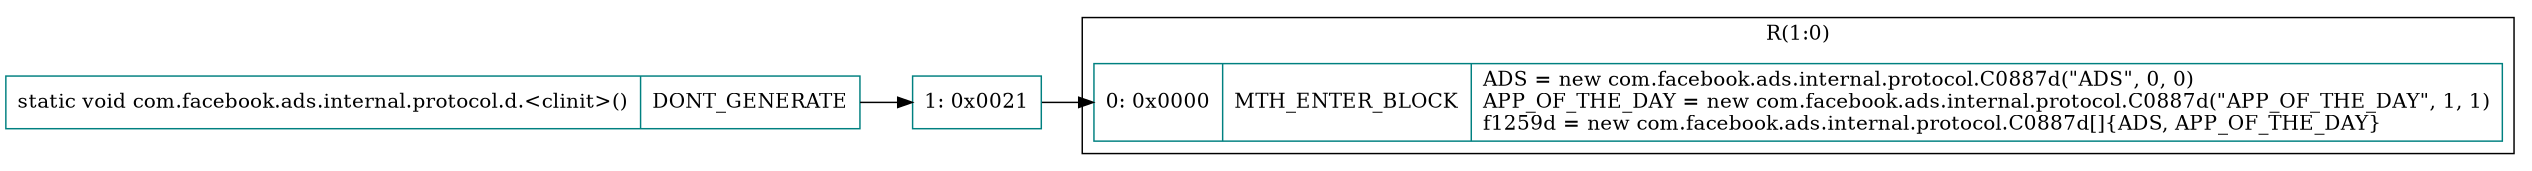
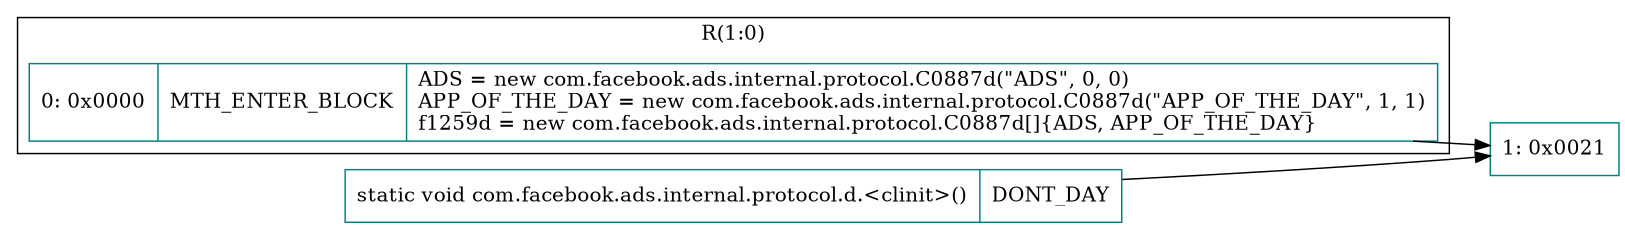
(750, 102) -> (1051, 195)
(1060, 102) -> (1439, 143)
